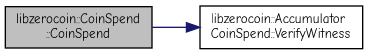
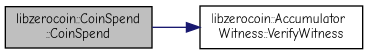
(281, 27) -> (281, 27)
